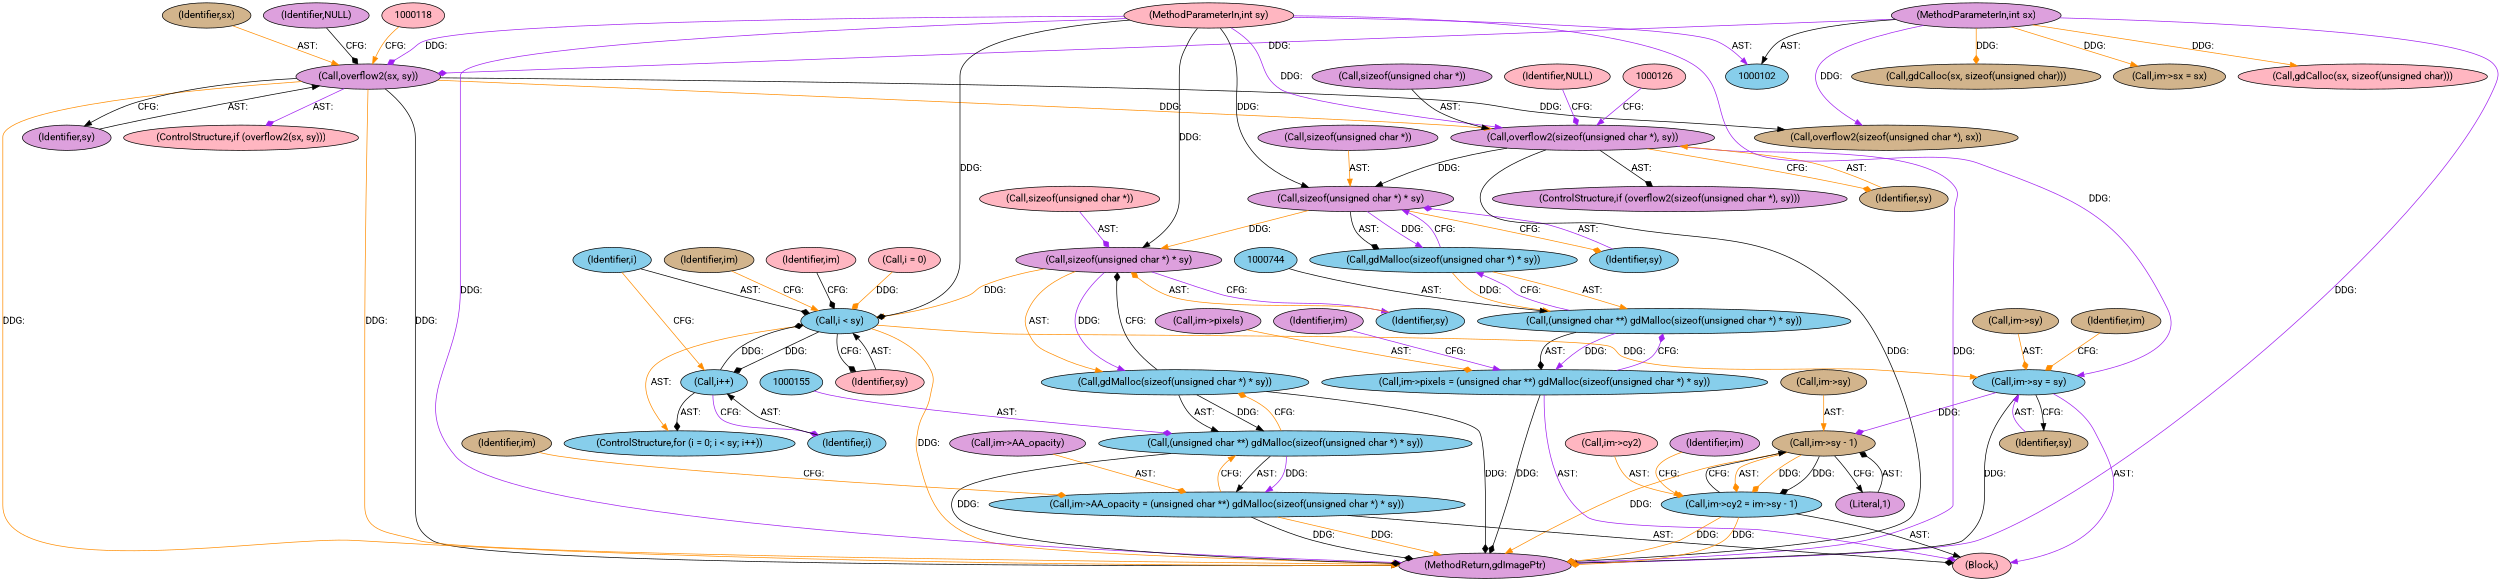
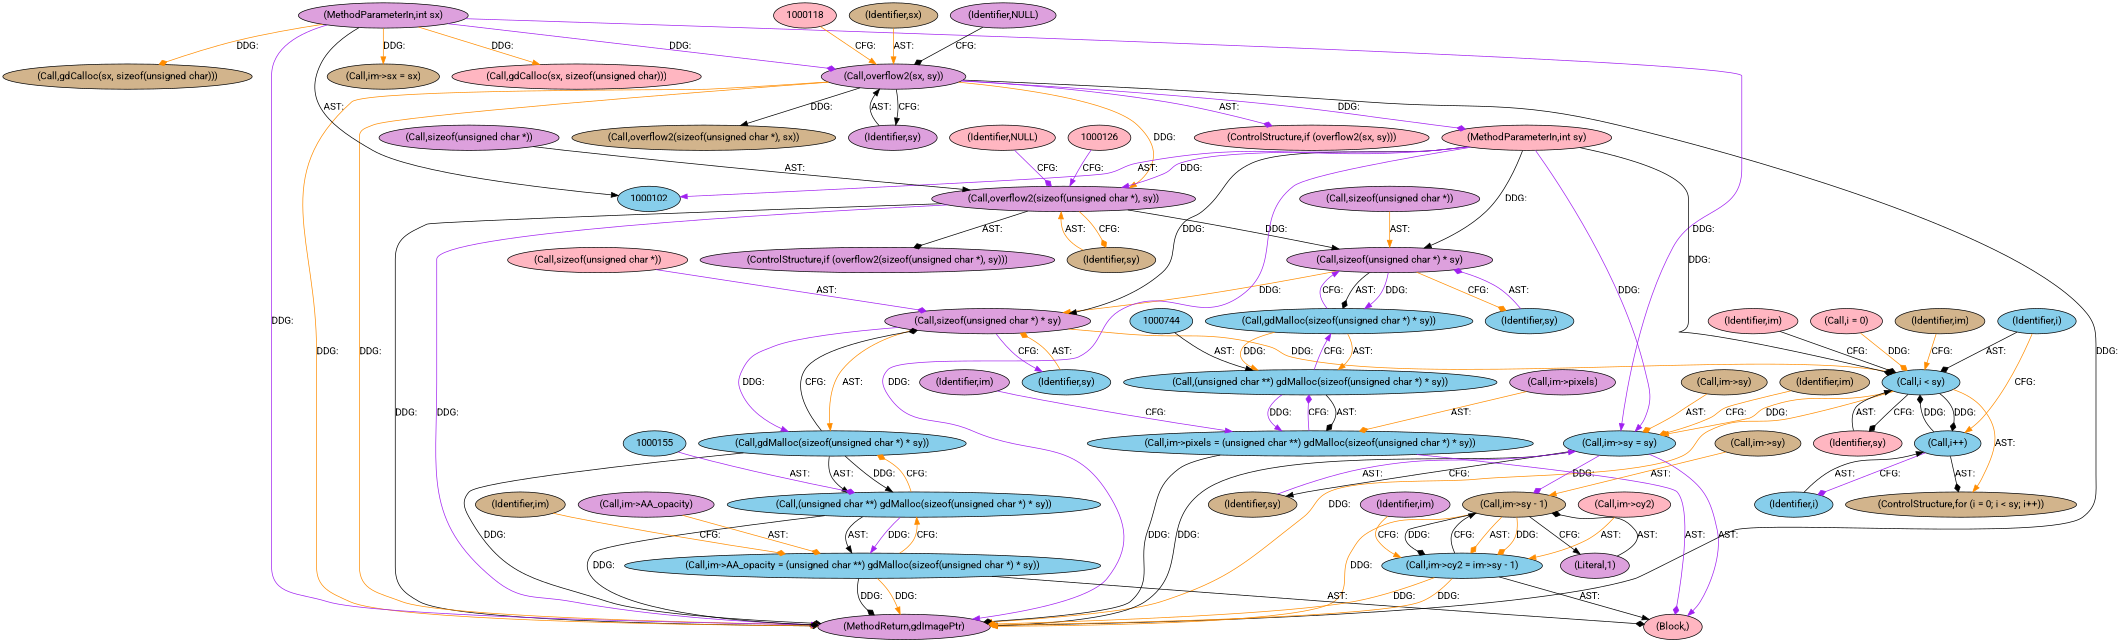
(756, 20) -> (1210, 99)
(1834, 53) -> (1297, 48)
(680, 443) -> (1961, 505)
(1638, 484) -> (1579, 544)
